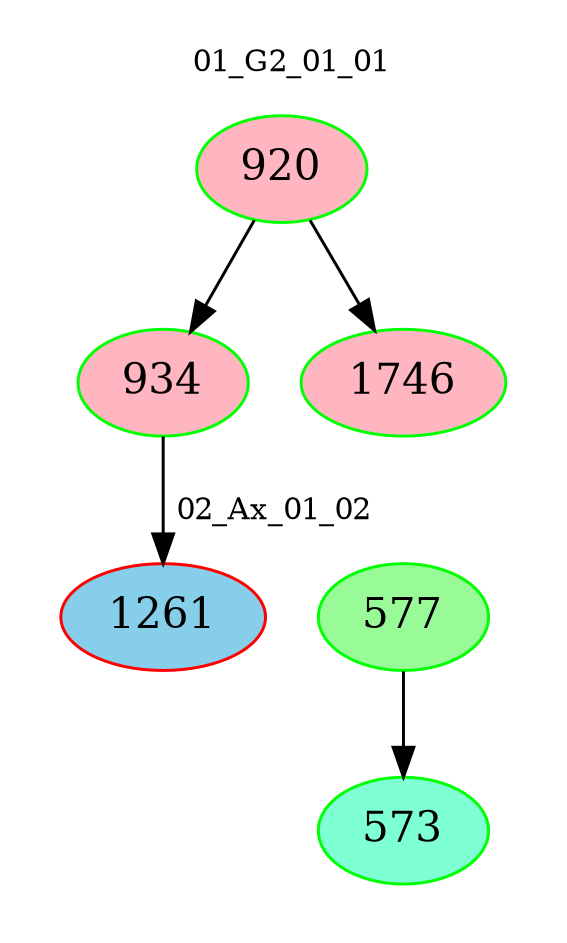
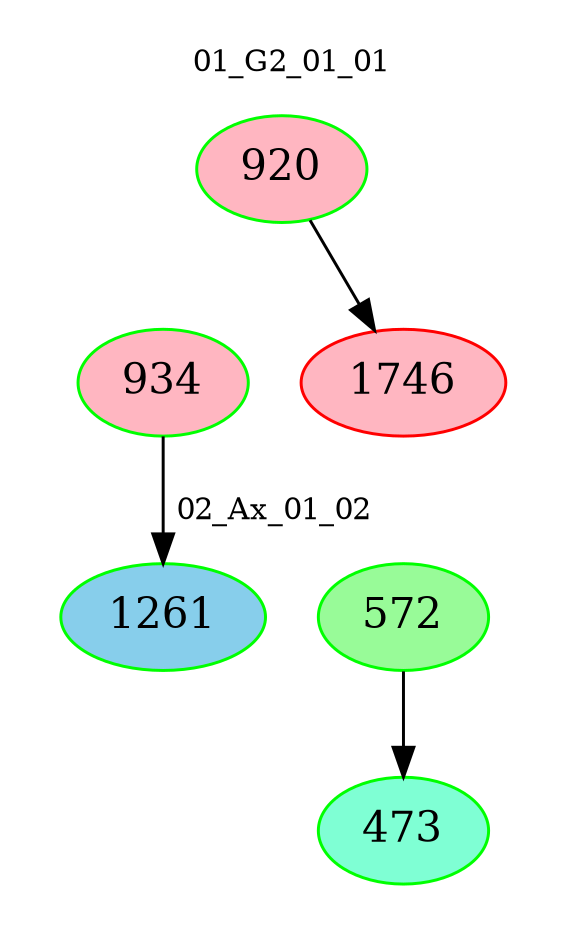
(230, 263) -> none
(403, 383) -> (403, 383)
(163, 617) -> (163, 617)
(403, 617) -> (403, 617)
(403, 831) -> (403, 831)
